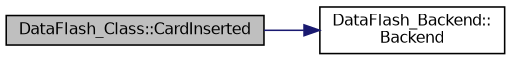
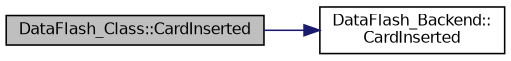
(412, 30) -> (412, 30)
